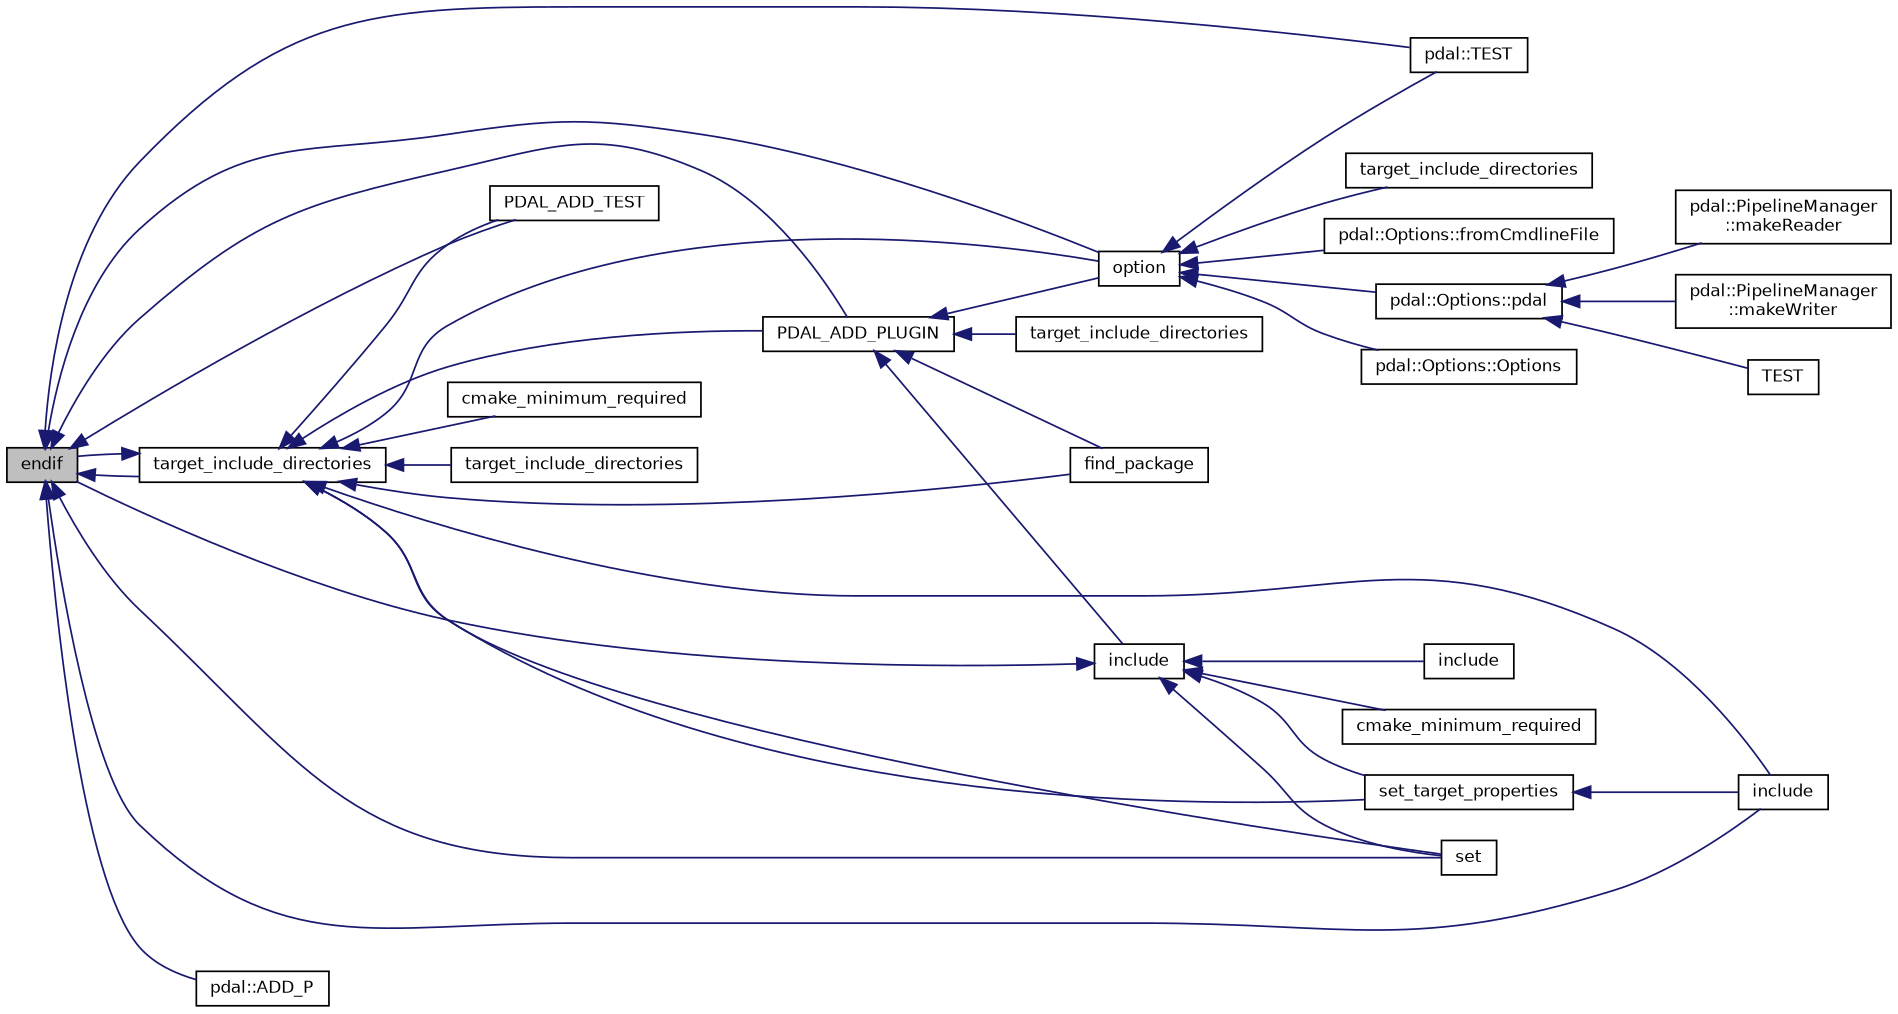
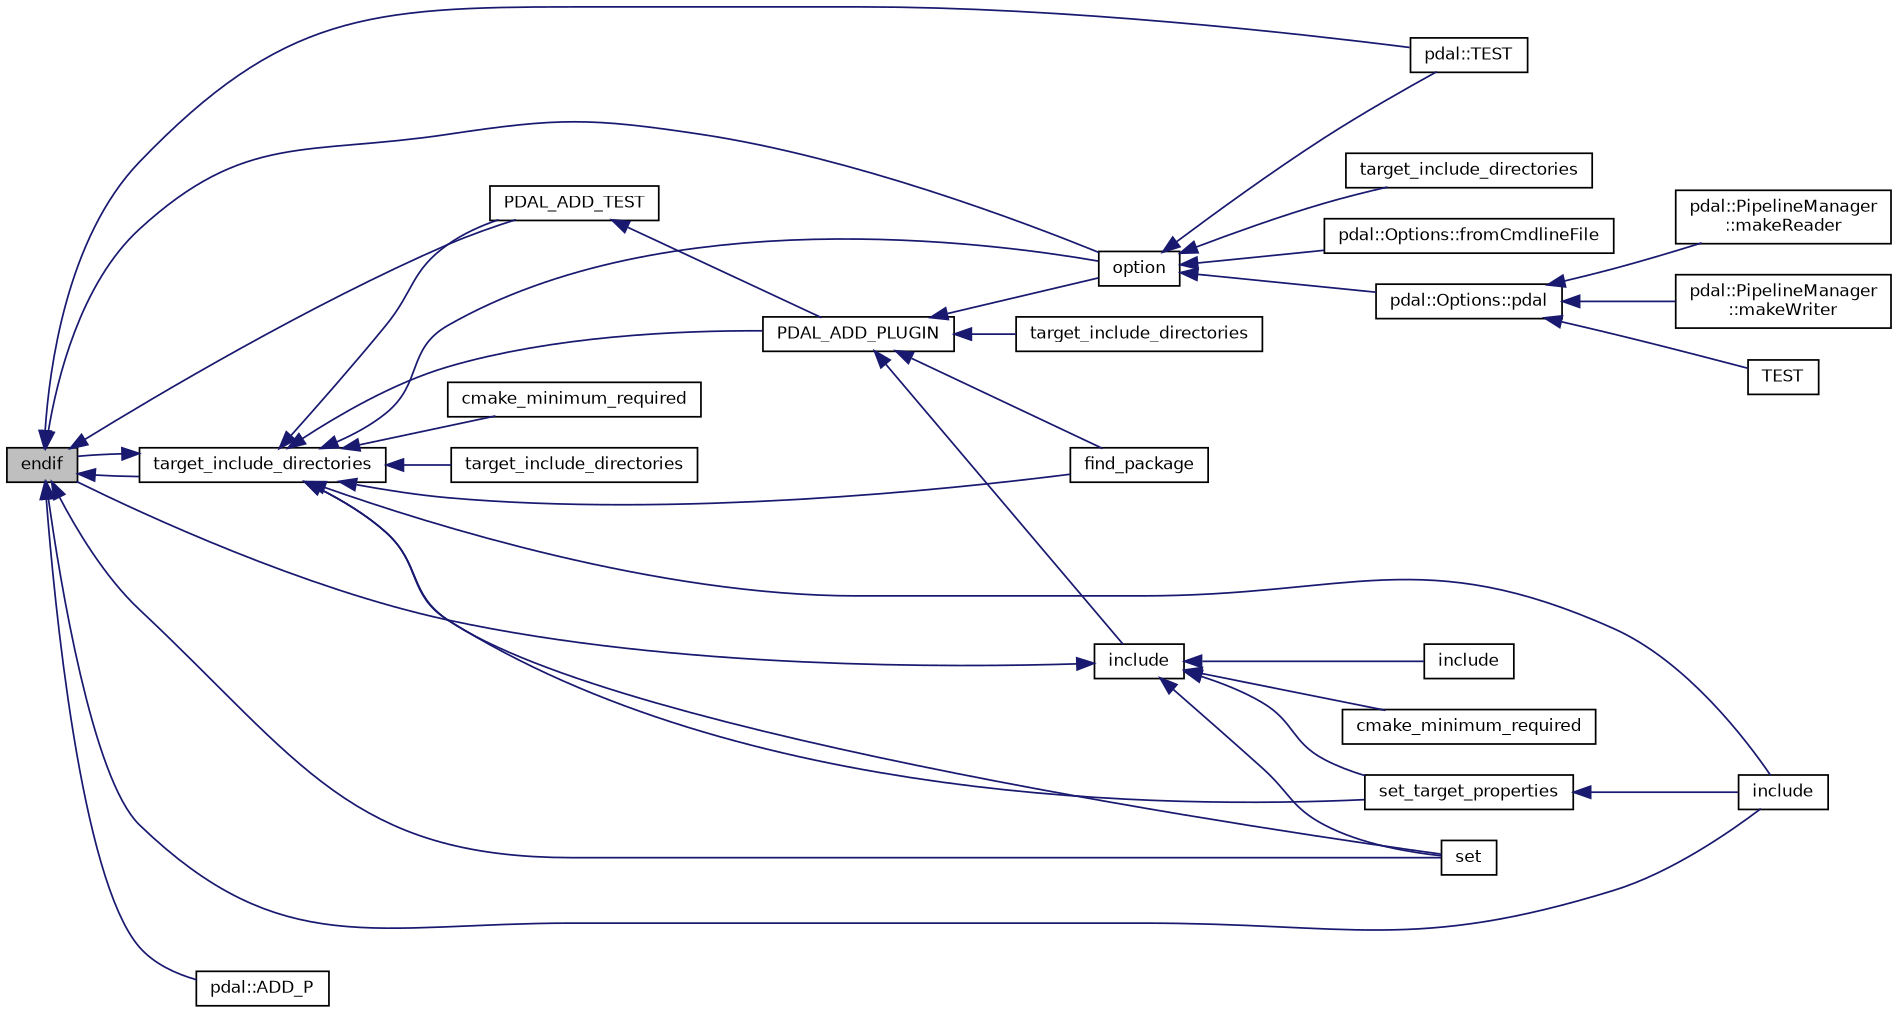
(439, 173) -> (724, 272)
(1469, 367) -> none
